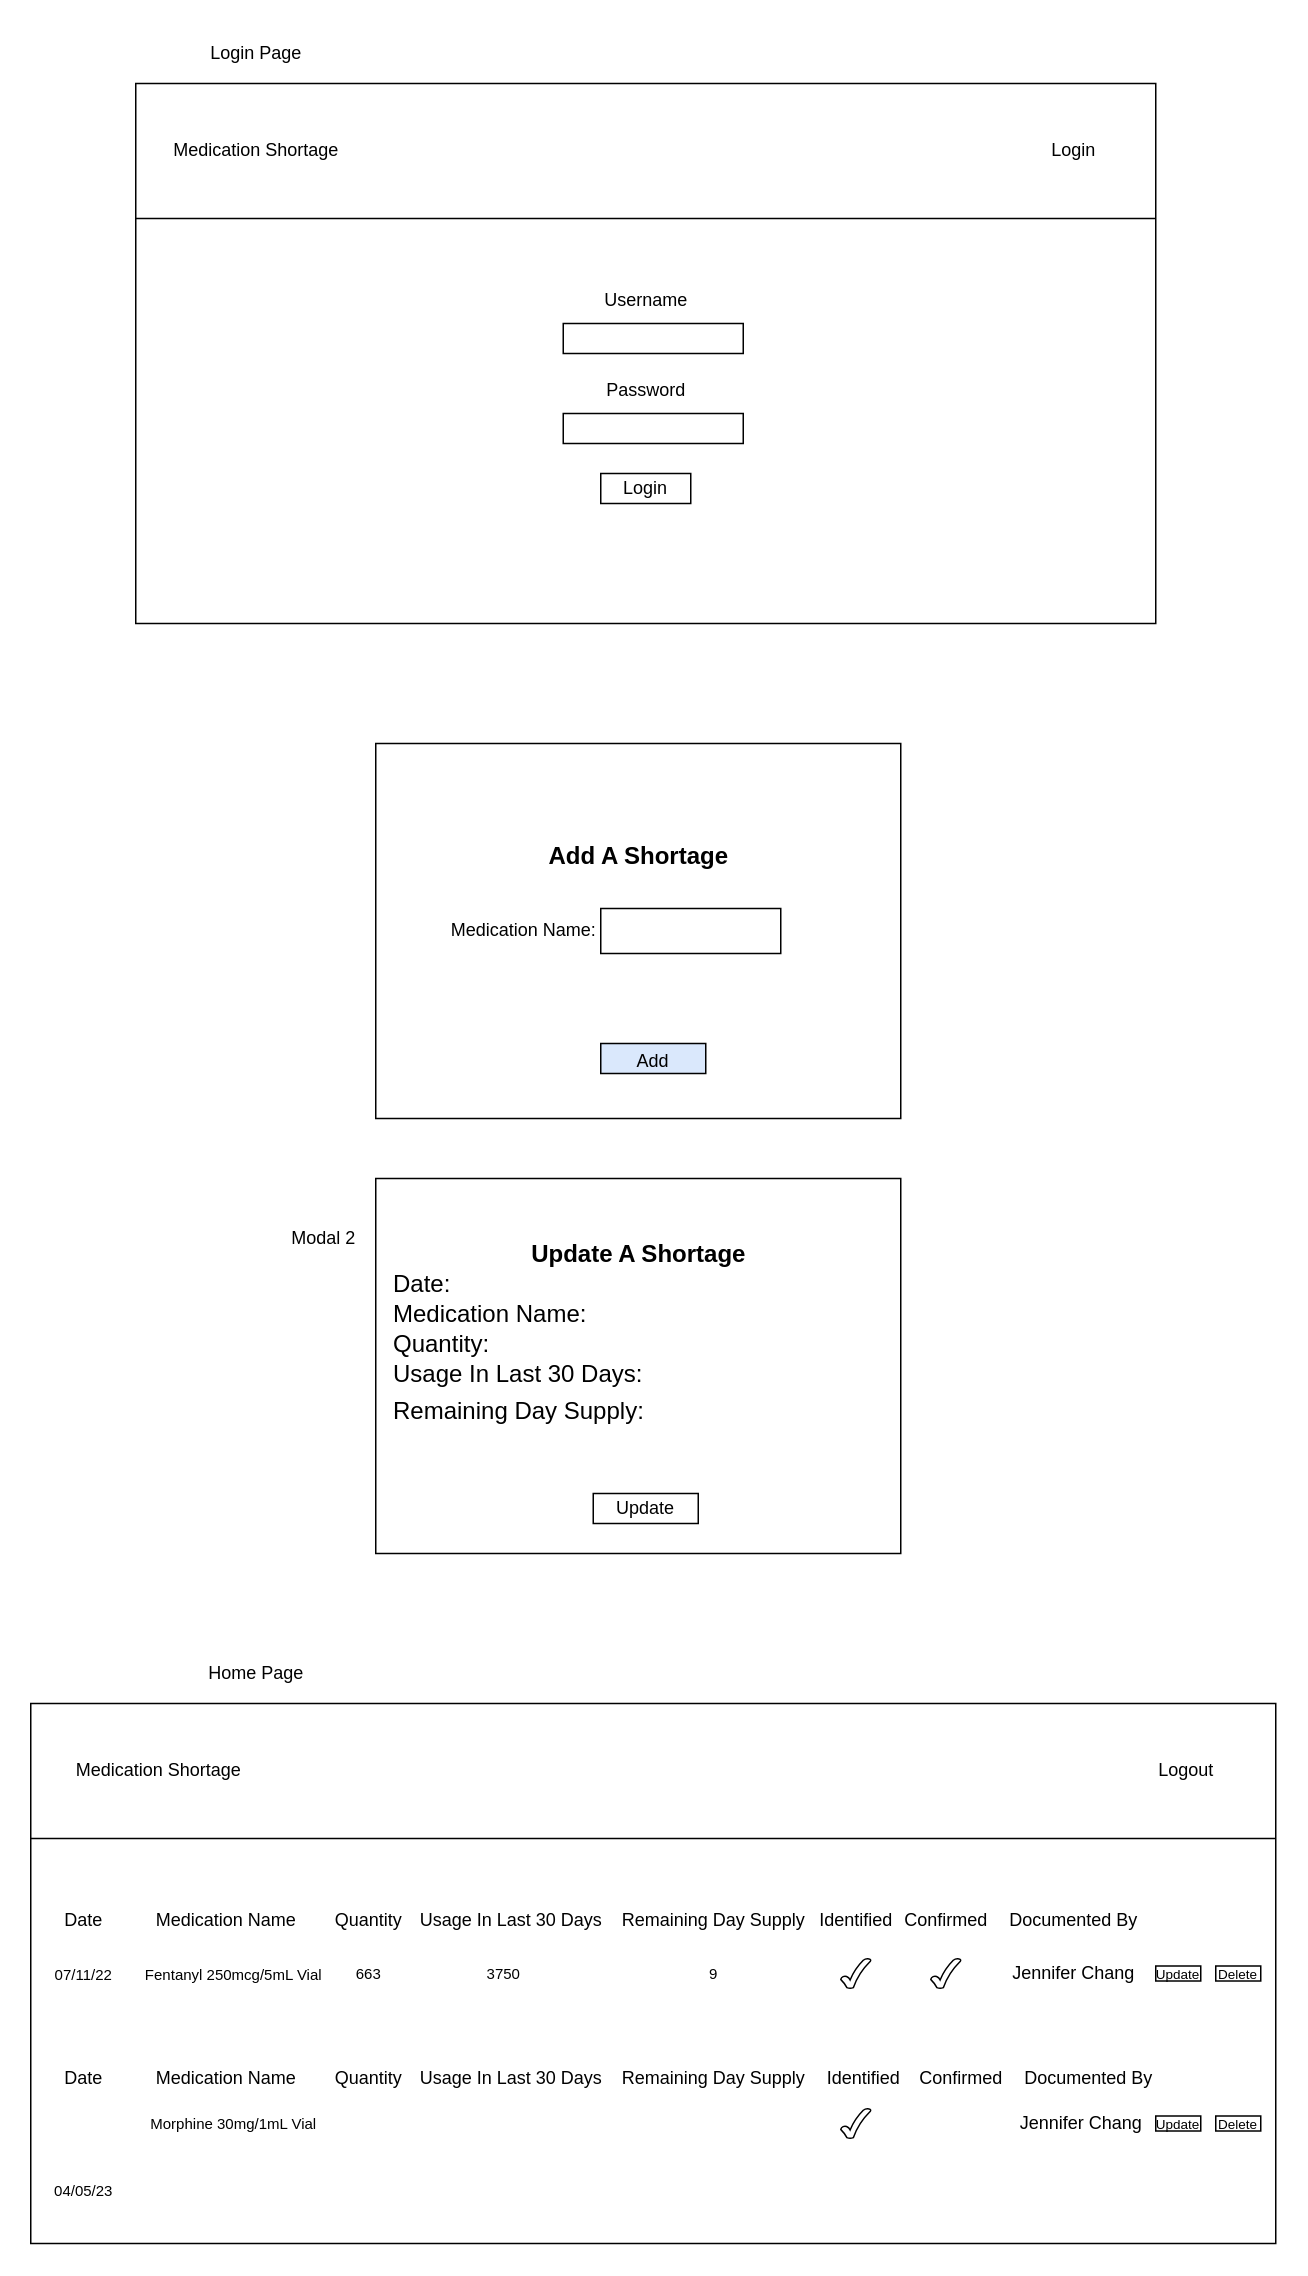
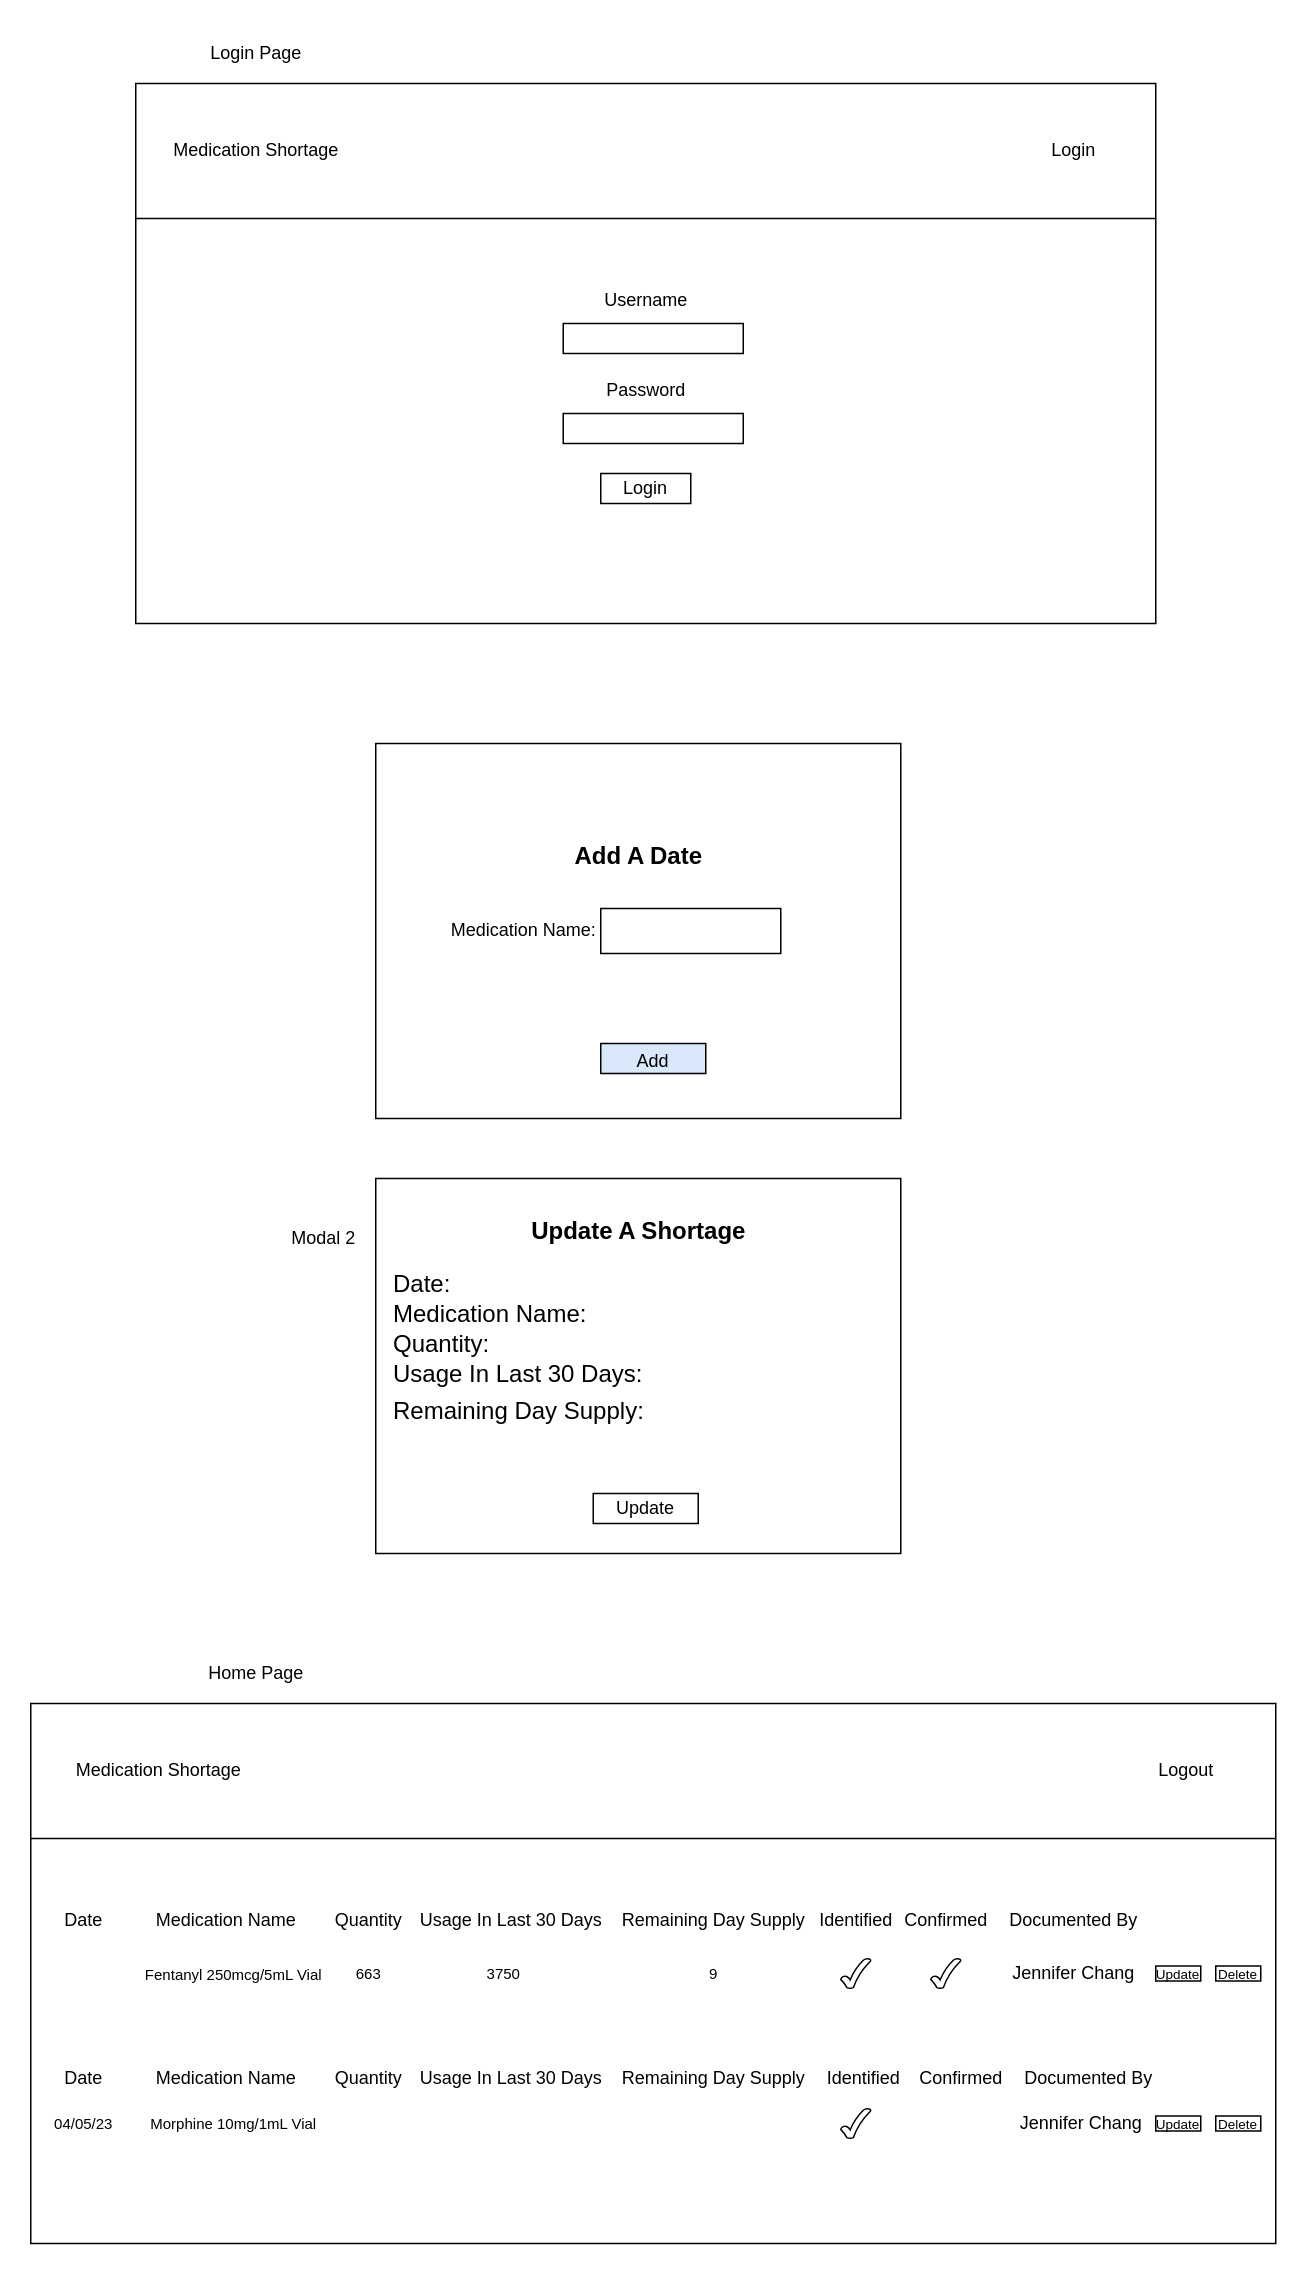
(639, 856) -> (639, 856)
(638, 1253) -> (638, 1231)
(83, 1973) -> none
(234, 2123) -> (234, 2123)
(83, 2191) -> (83, 2123)
